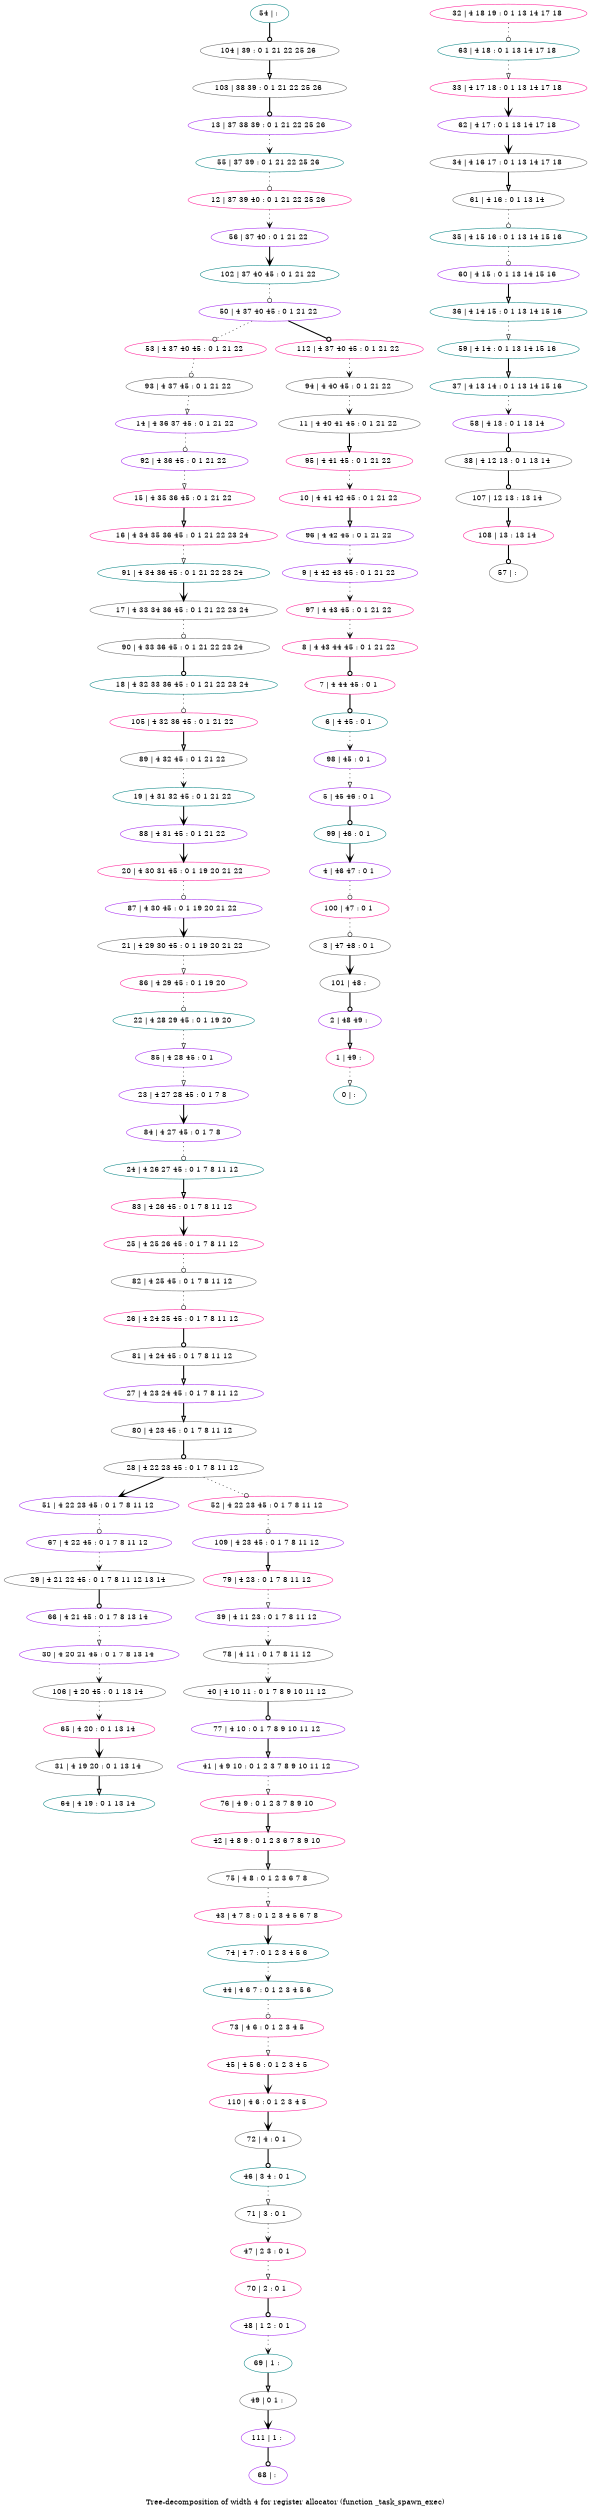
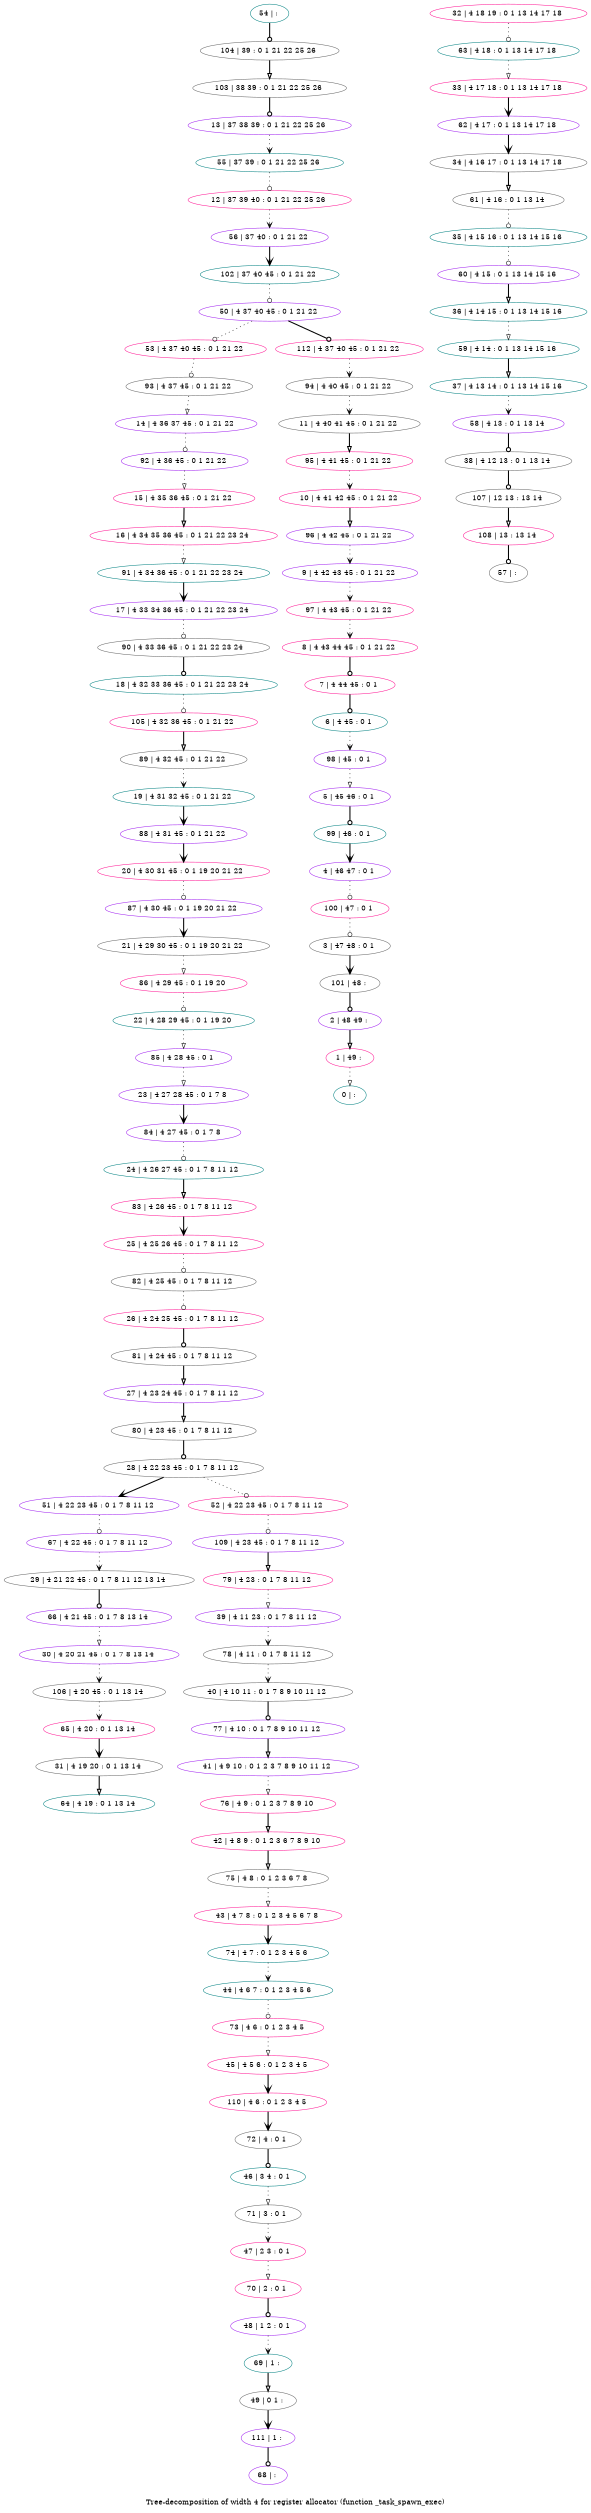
(184, 610) -> (184, 610)
